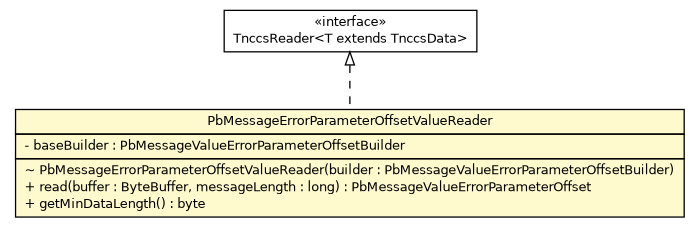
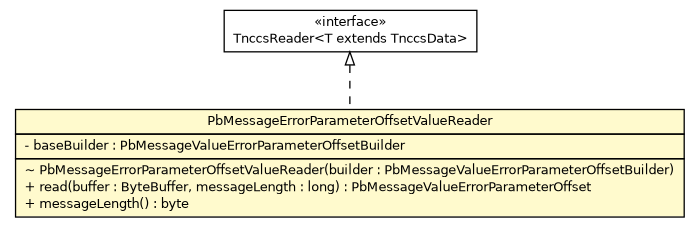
(115, 204) -> (107, 204)
